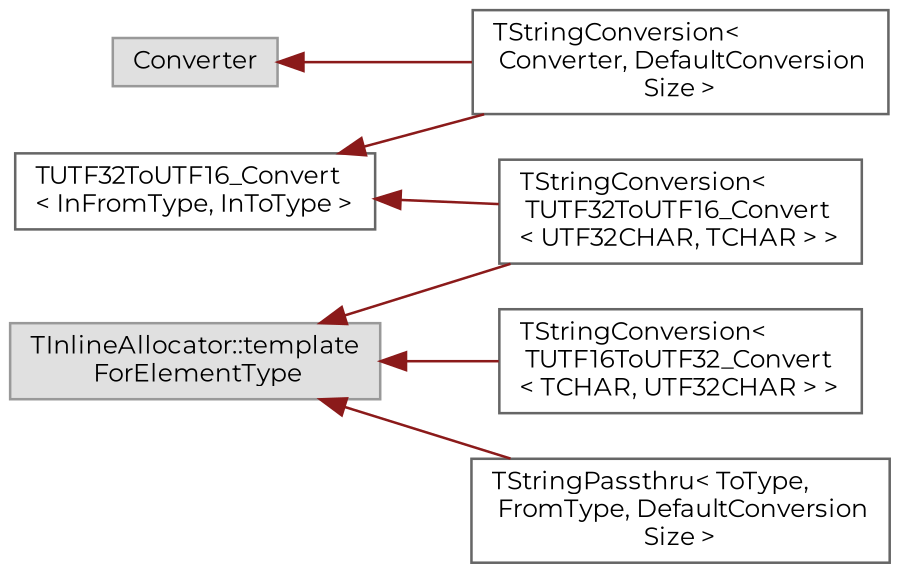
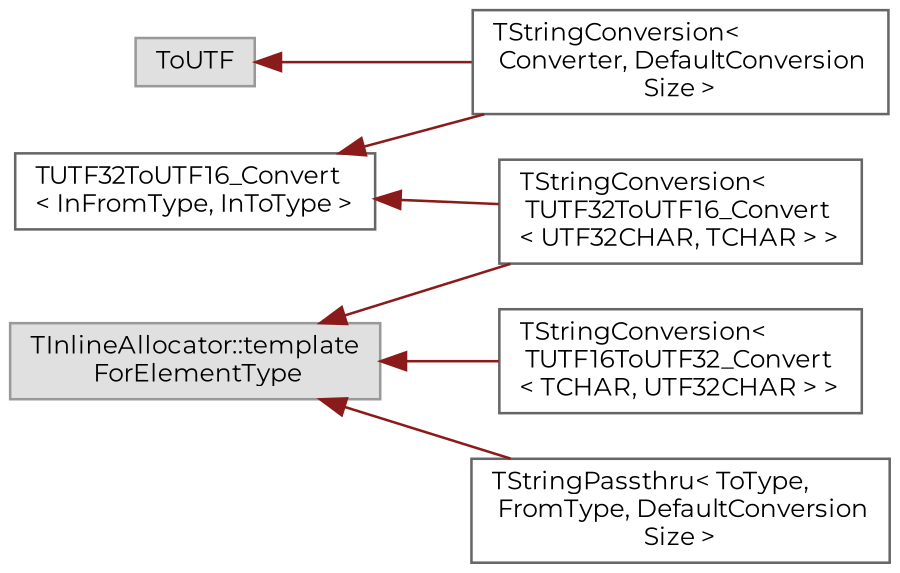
(195, 62) -> (195, 62)
